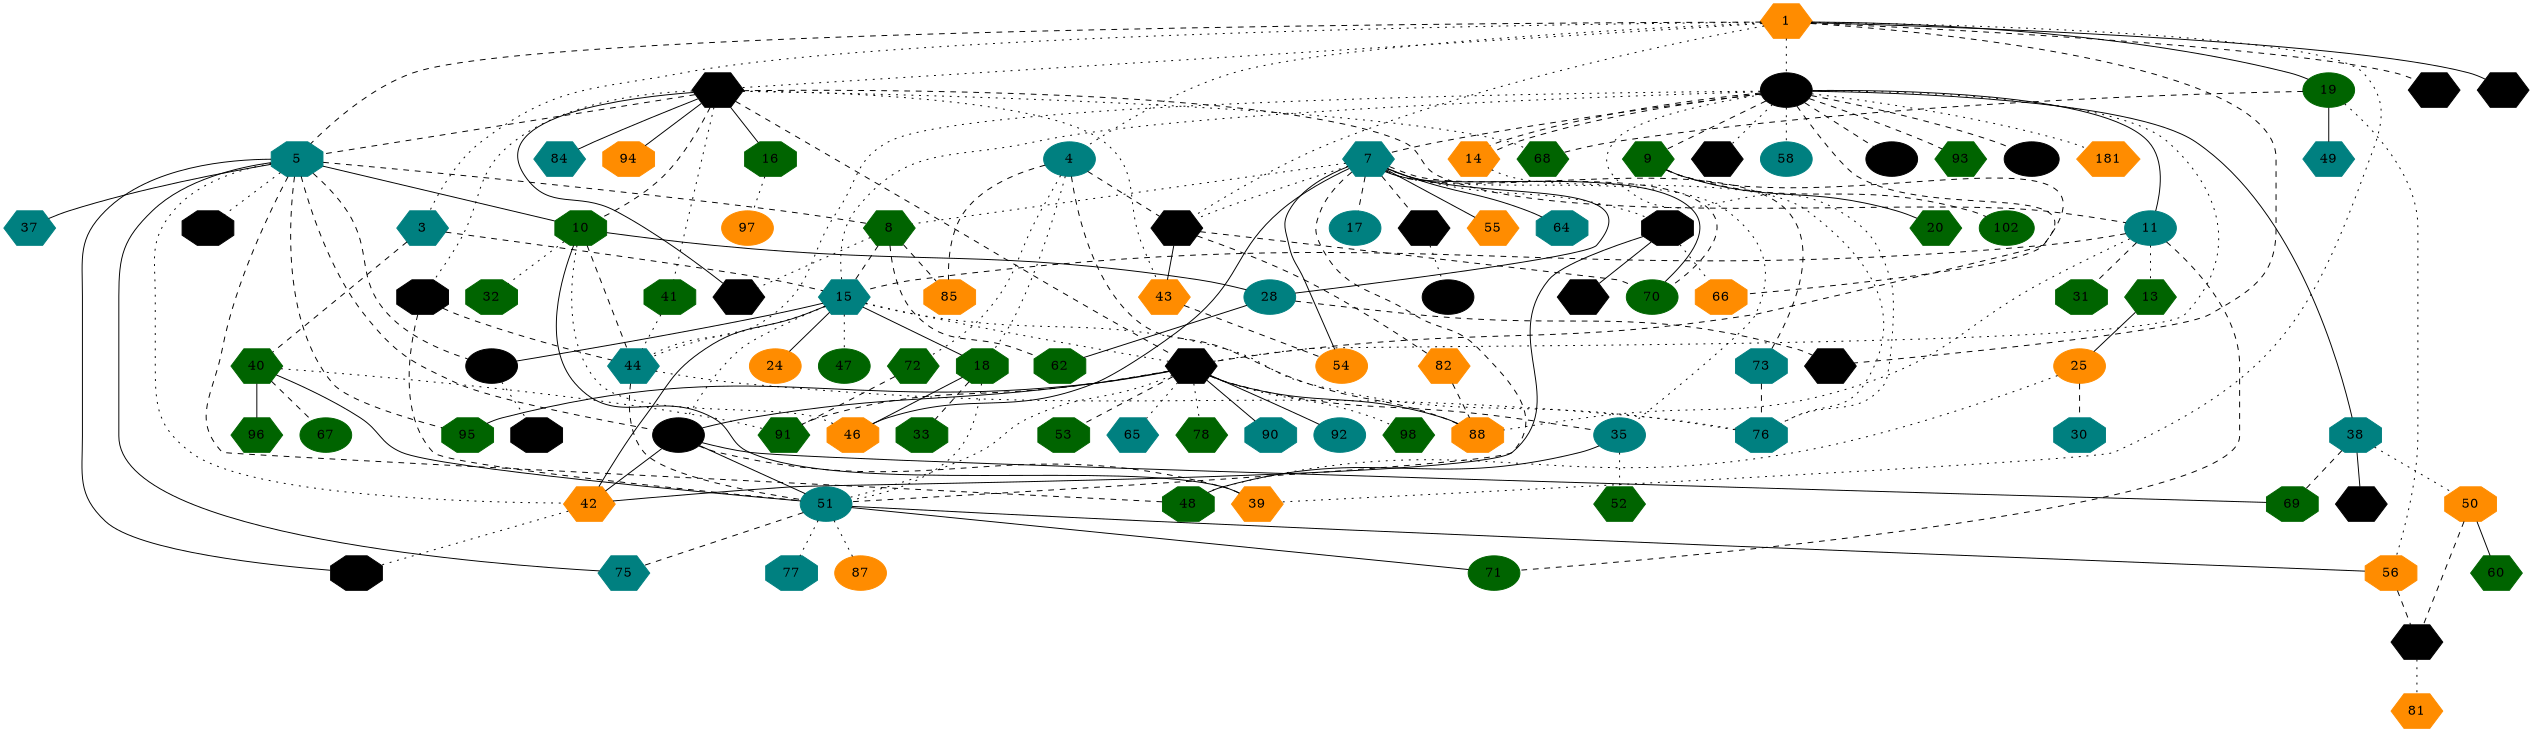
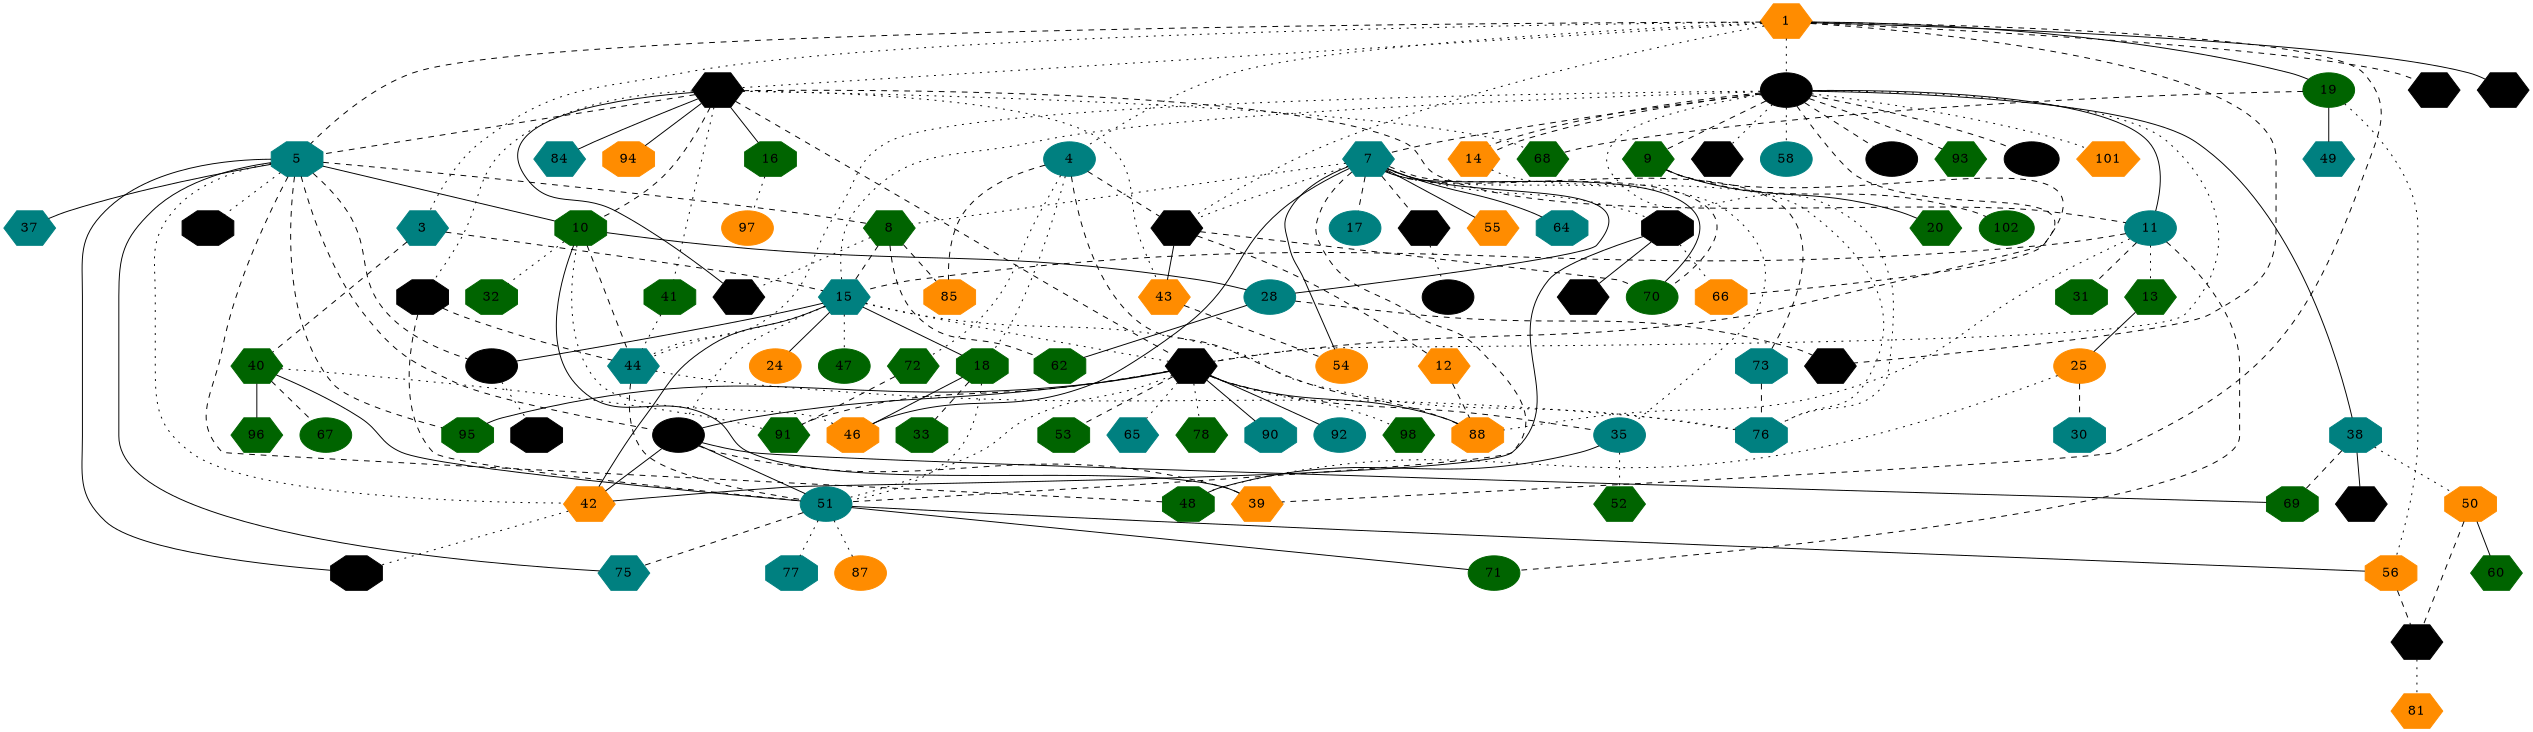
(2108, 159) -> (2108, 159)
(1444, 366) -> (1444, 366)
(2211, 400) -> (2211, 400)
